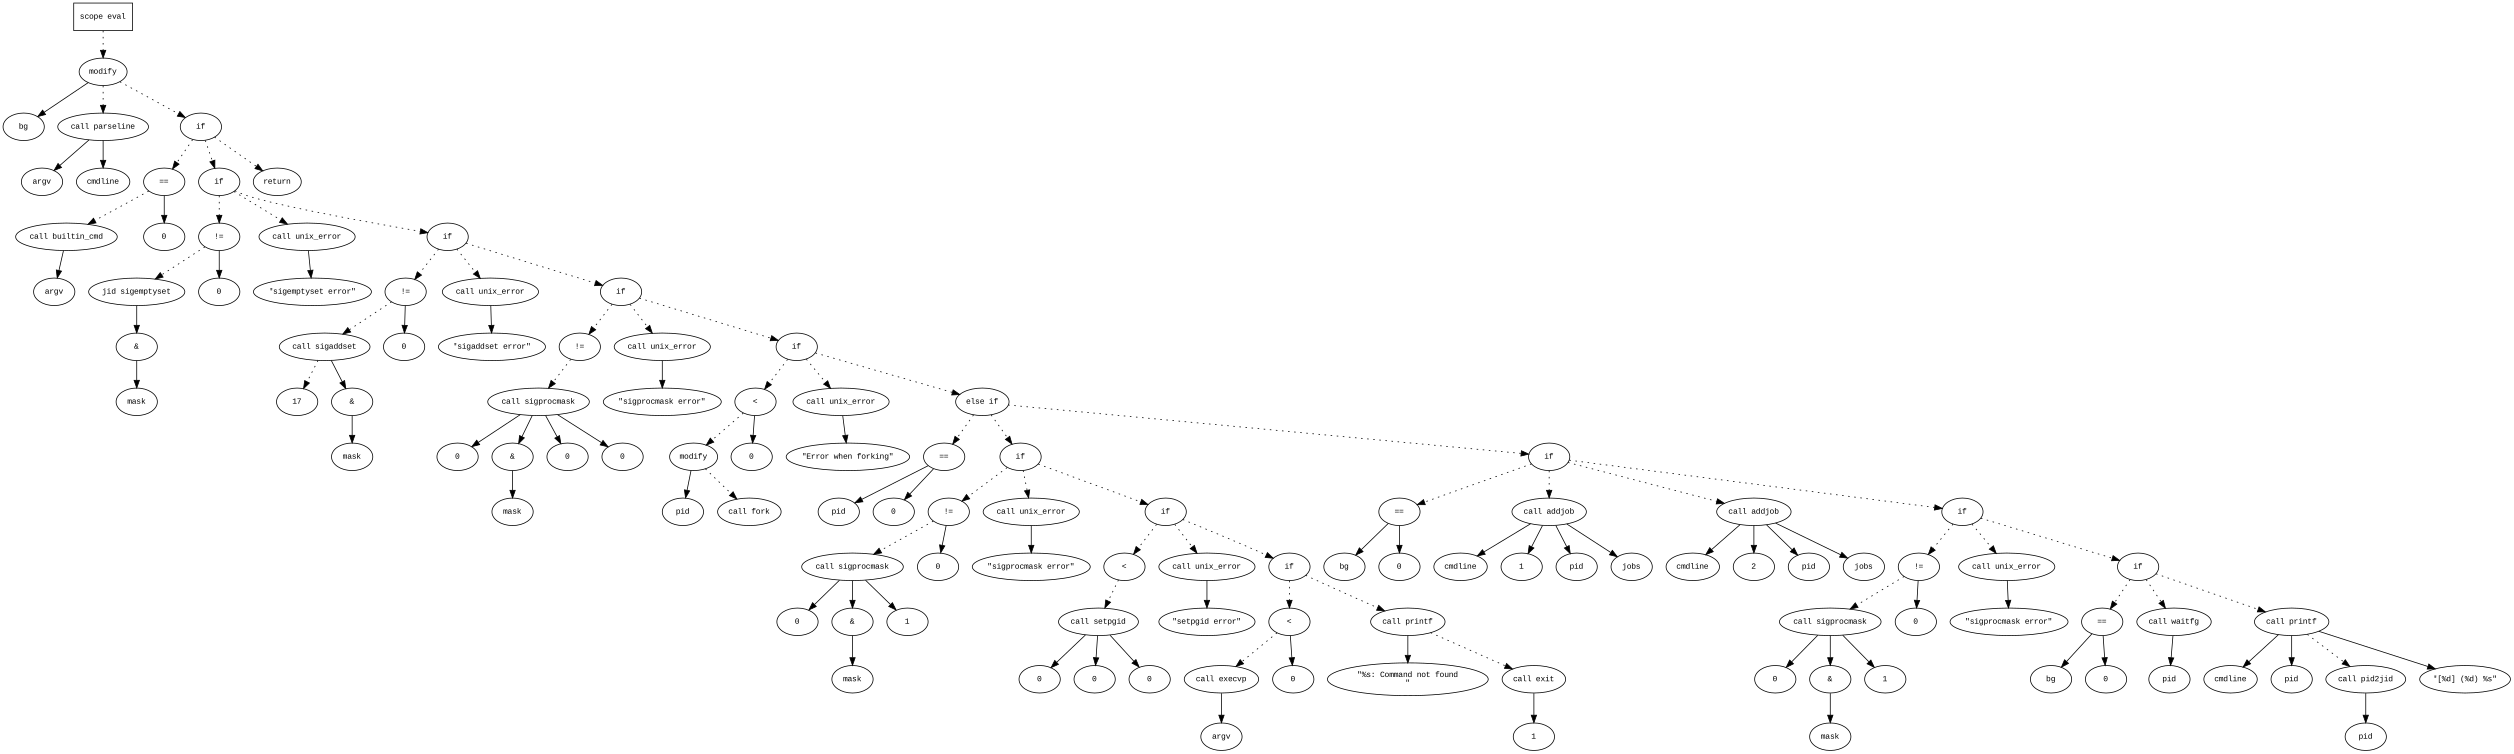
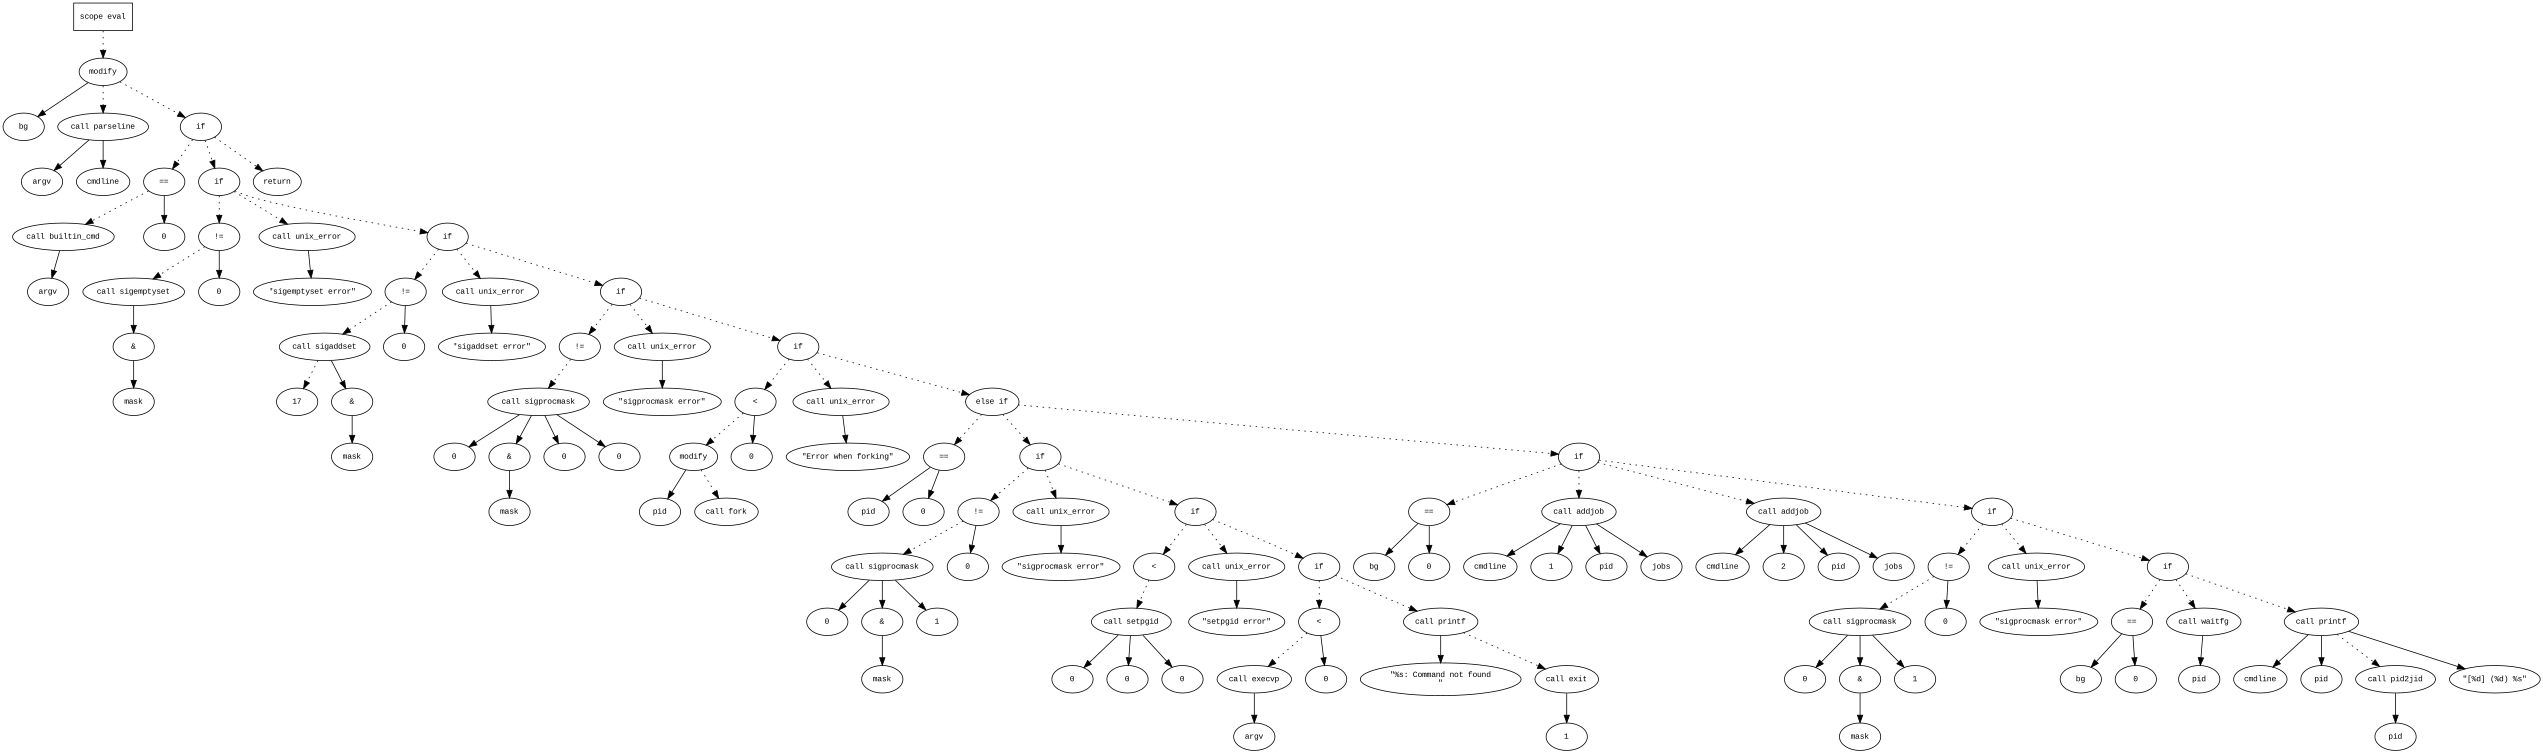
(137, 292) -> (134, 292)
